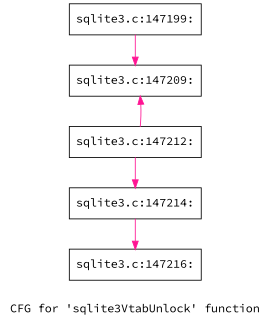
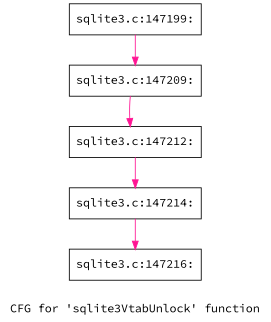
(141, 116) -> (130, 107)
